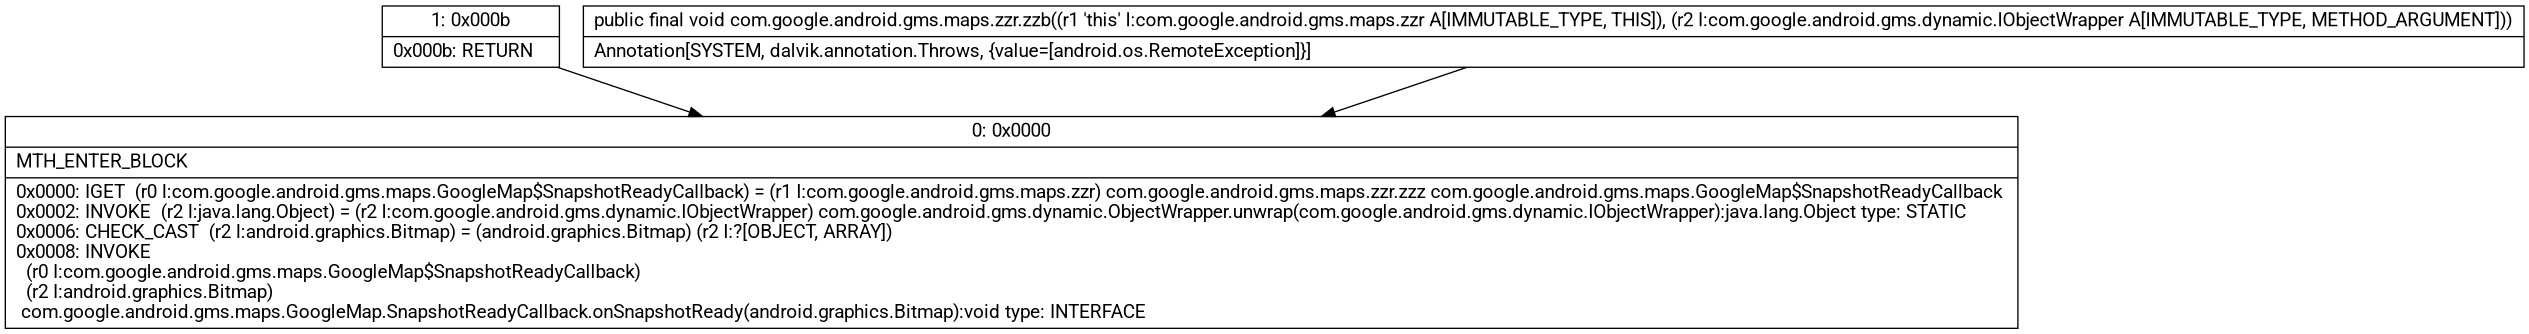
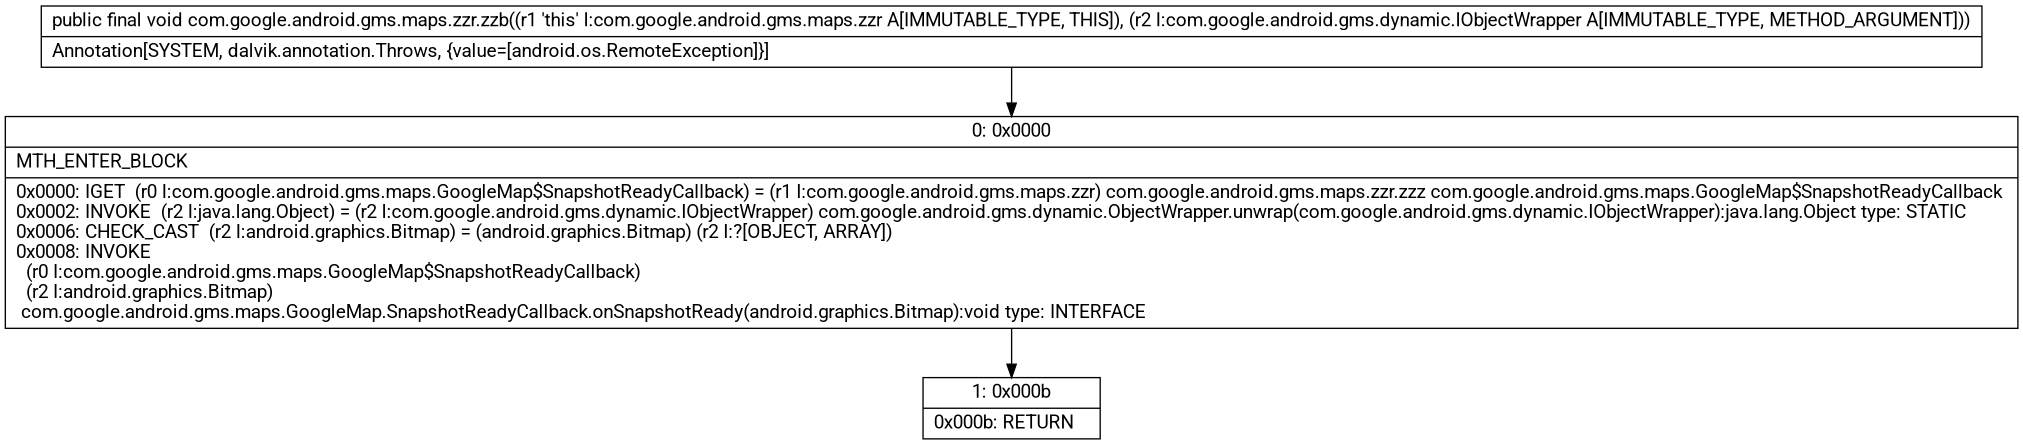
(624, 90) -> (1012, 346)
